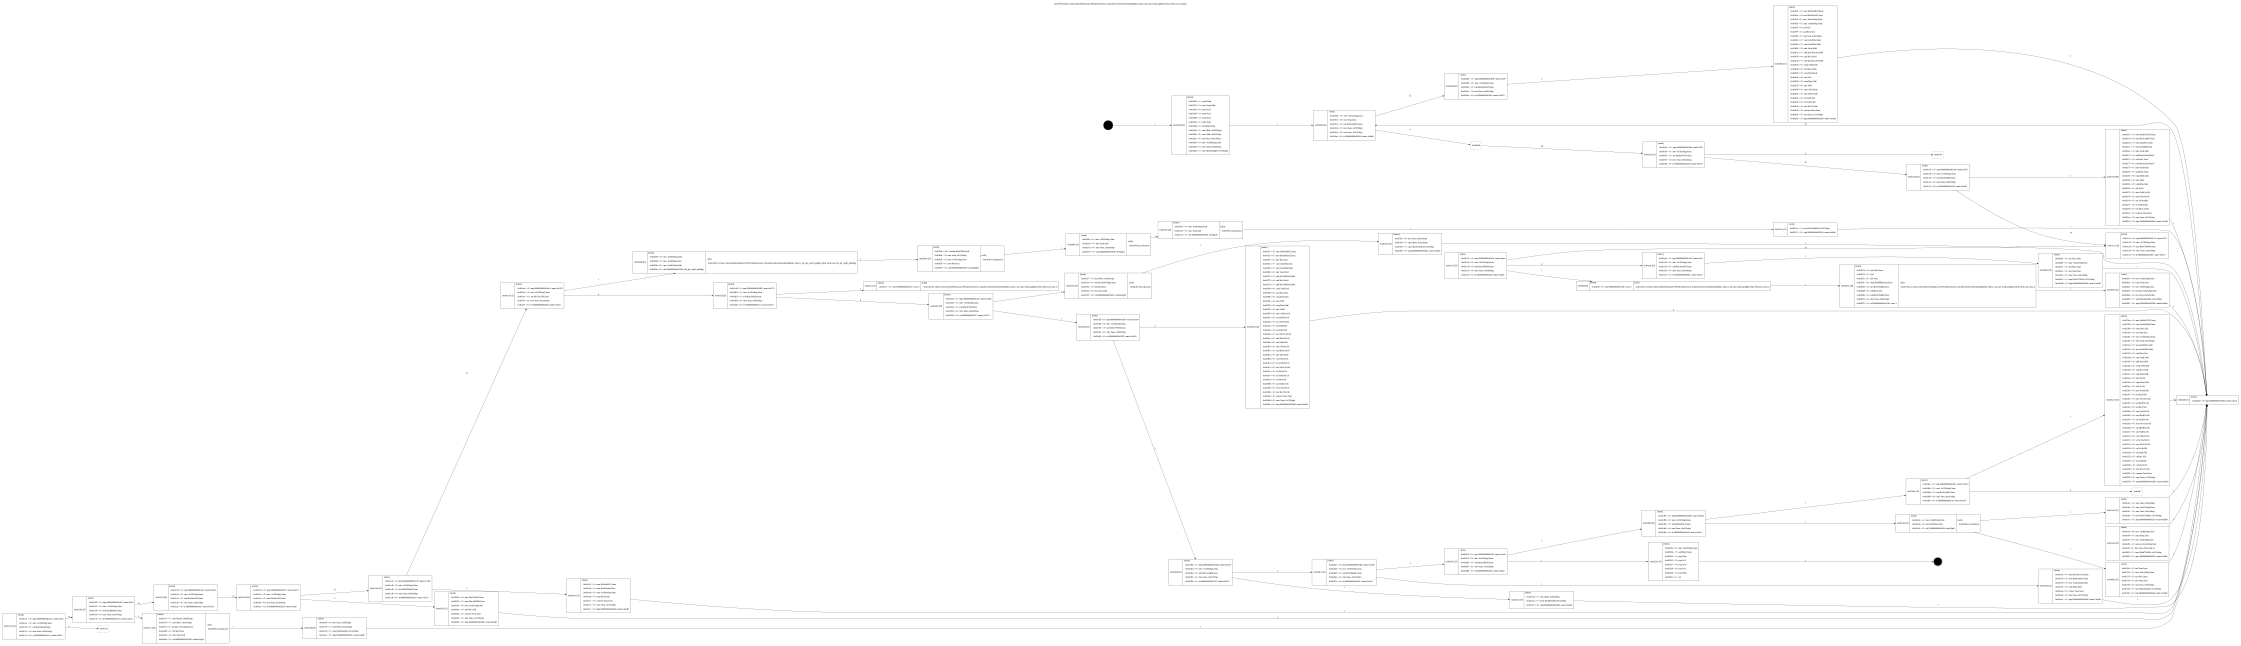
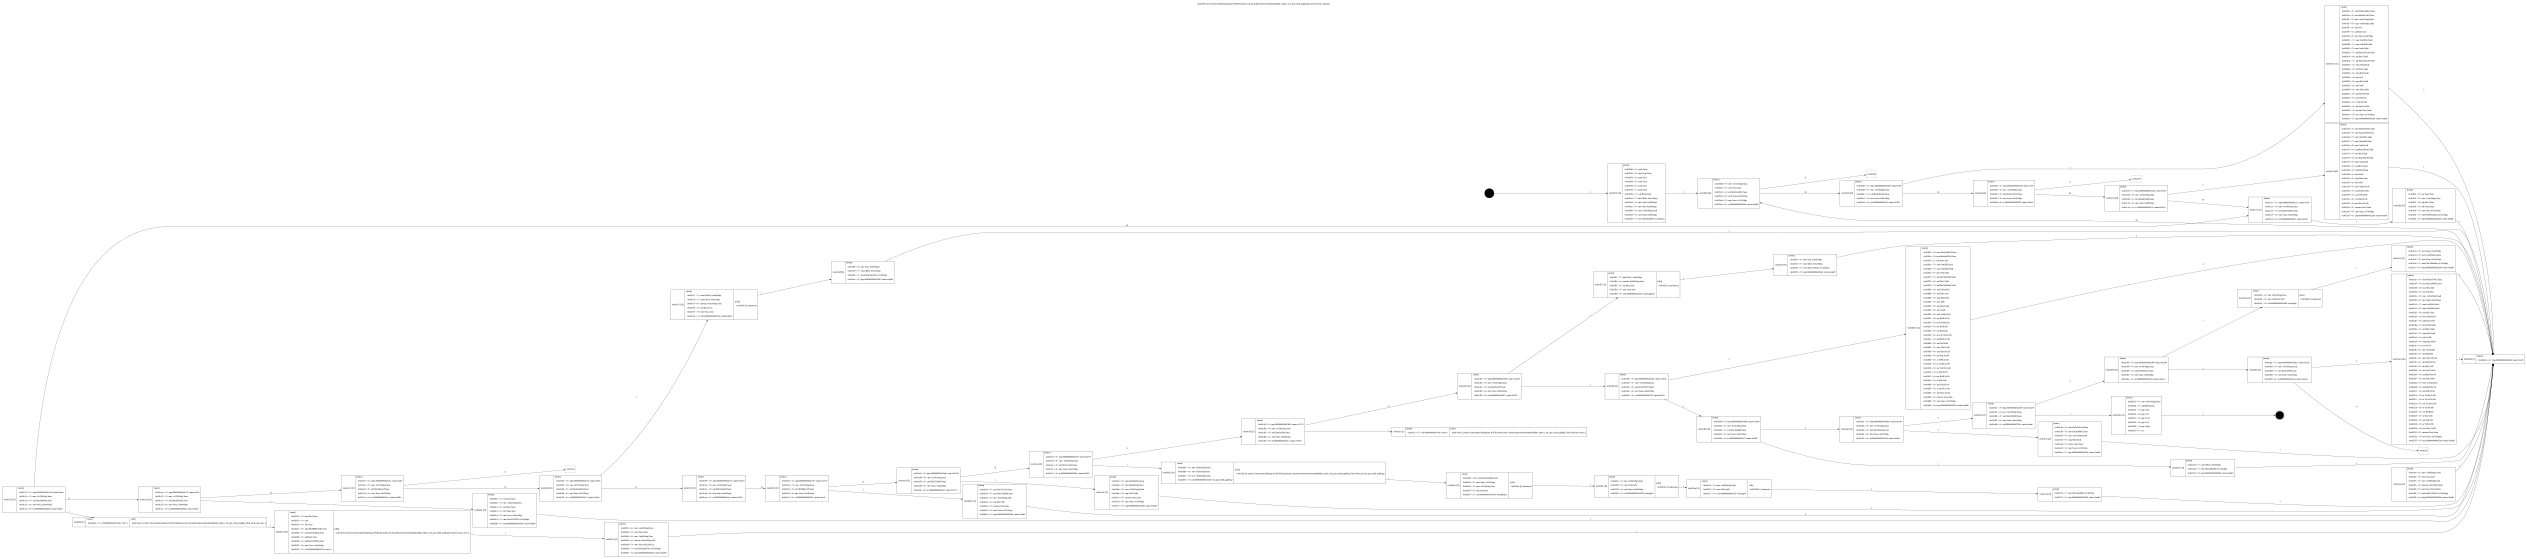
(1561, 149) -> (1937, 193)
none -> (270, 494)
(2039, 549) -> (2351, 225)
